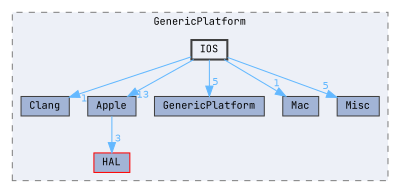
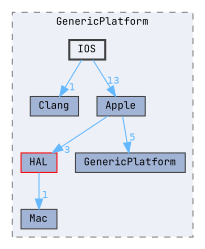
(209, 73) -> (125, 129)
(250, 75) -> (39, 186)
(358, 106) -> none
